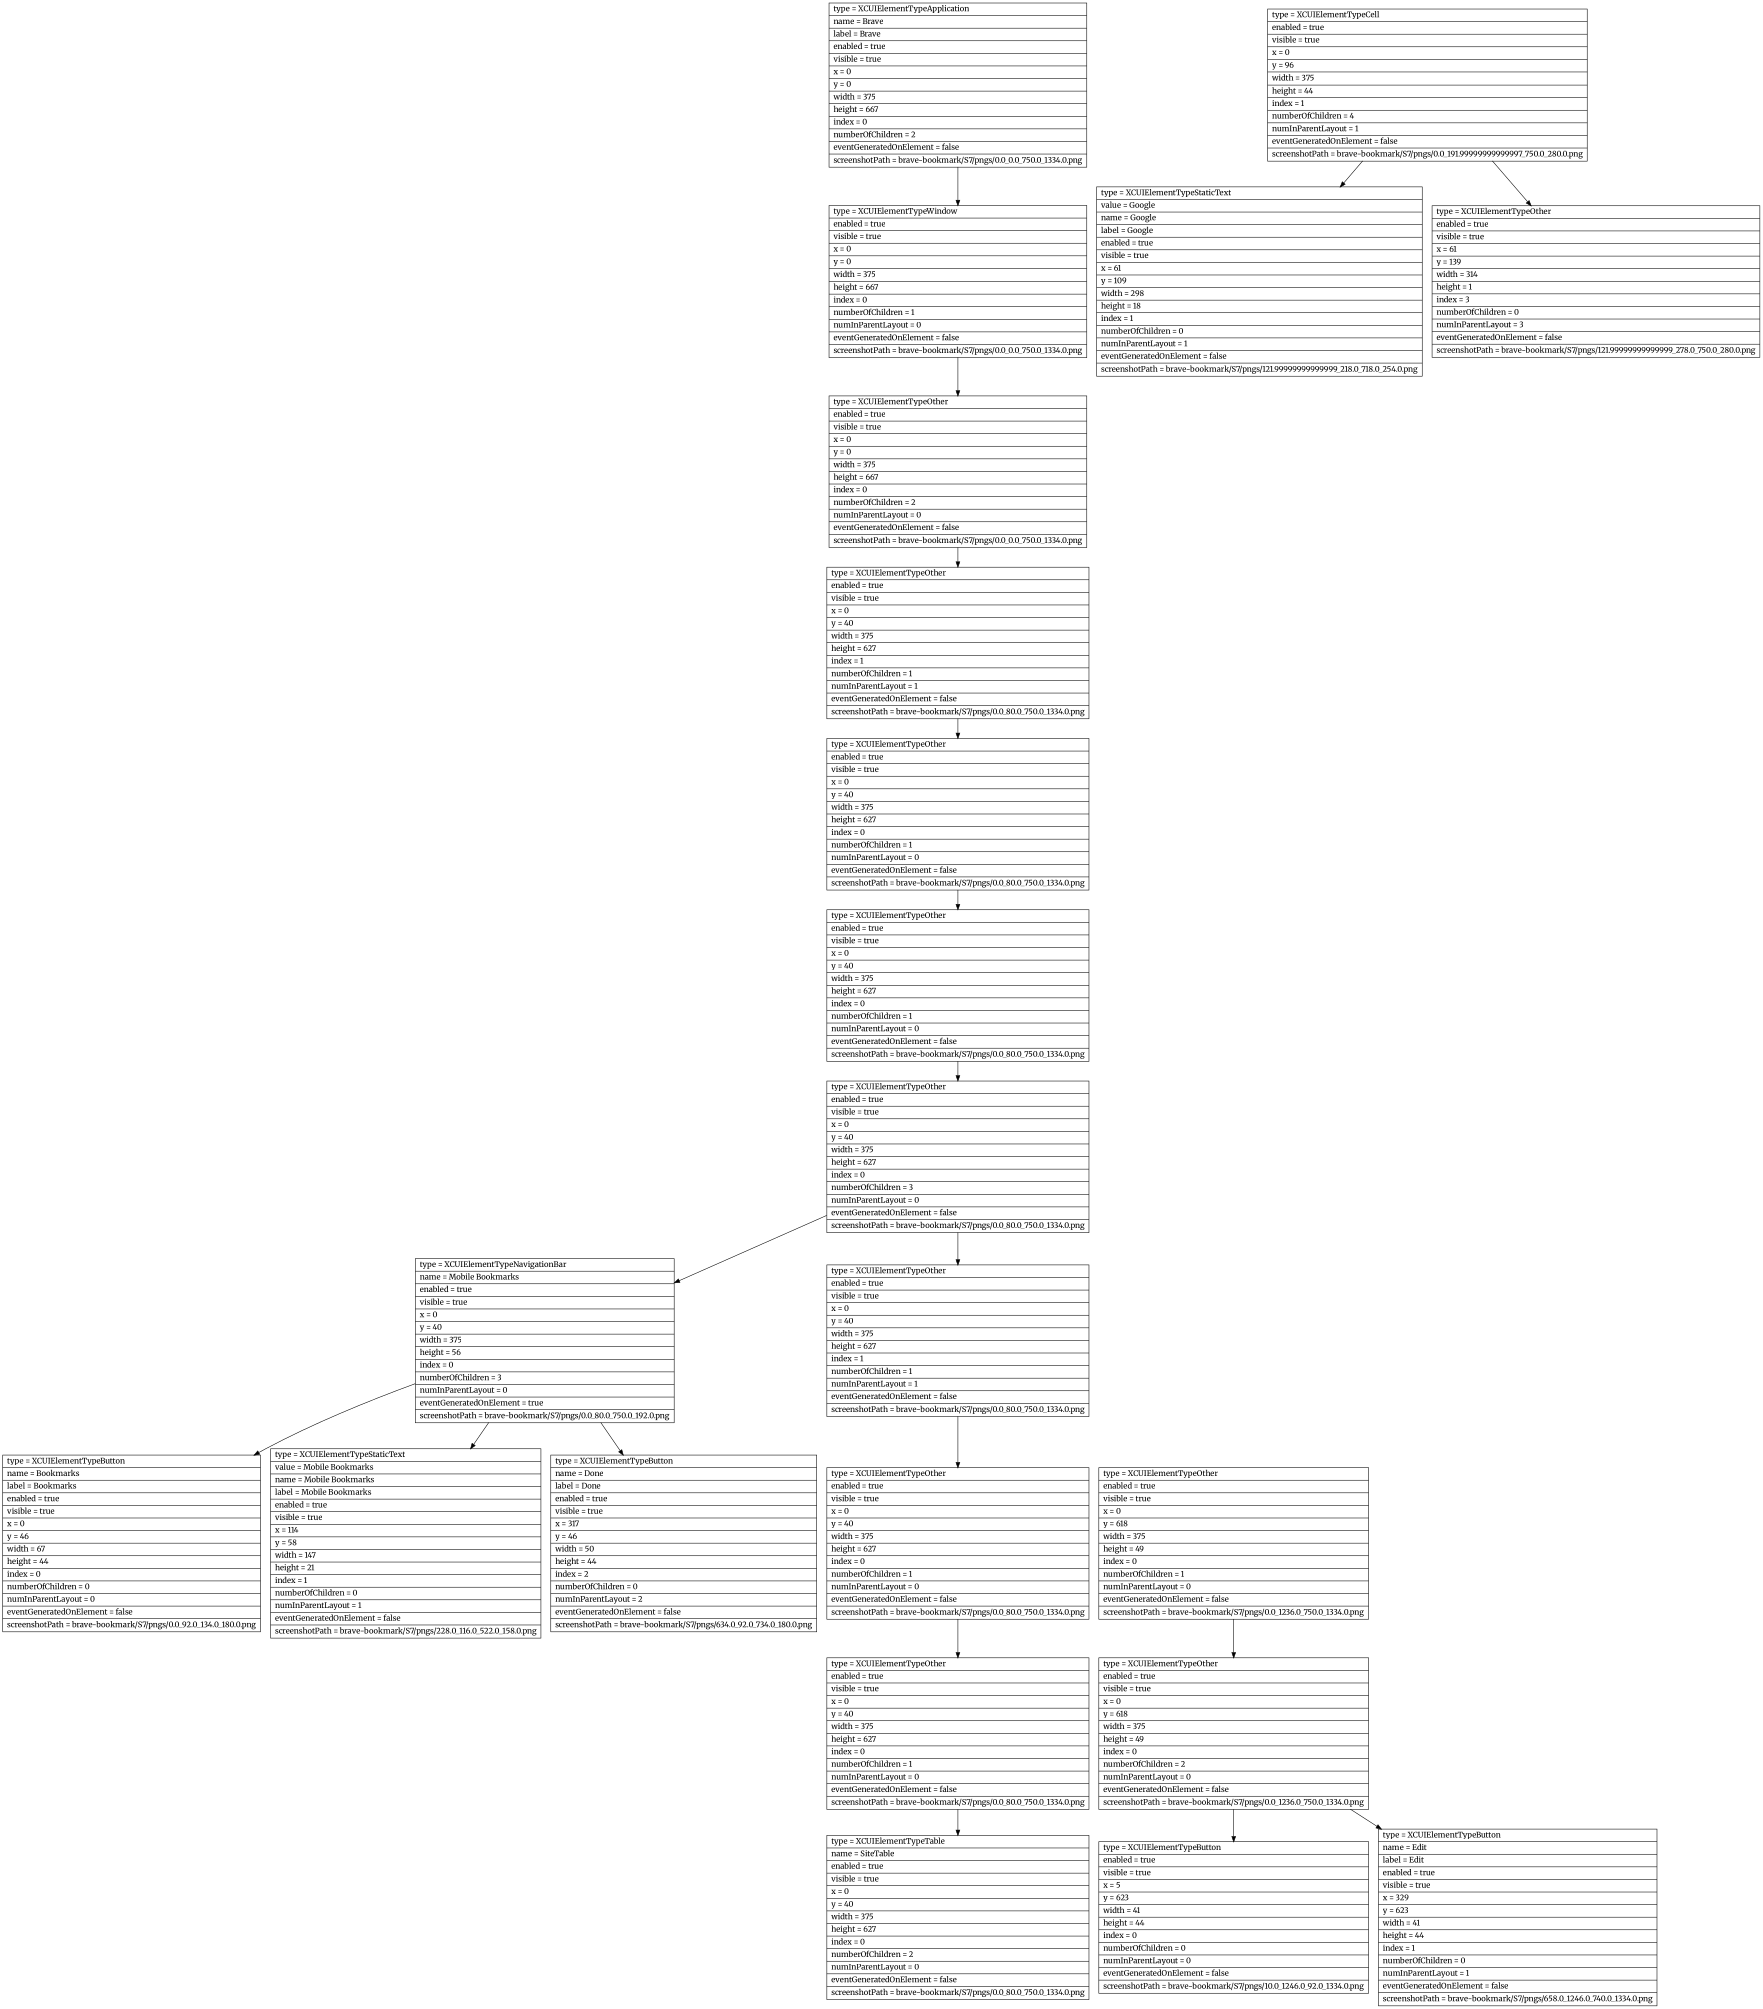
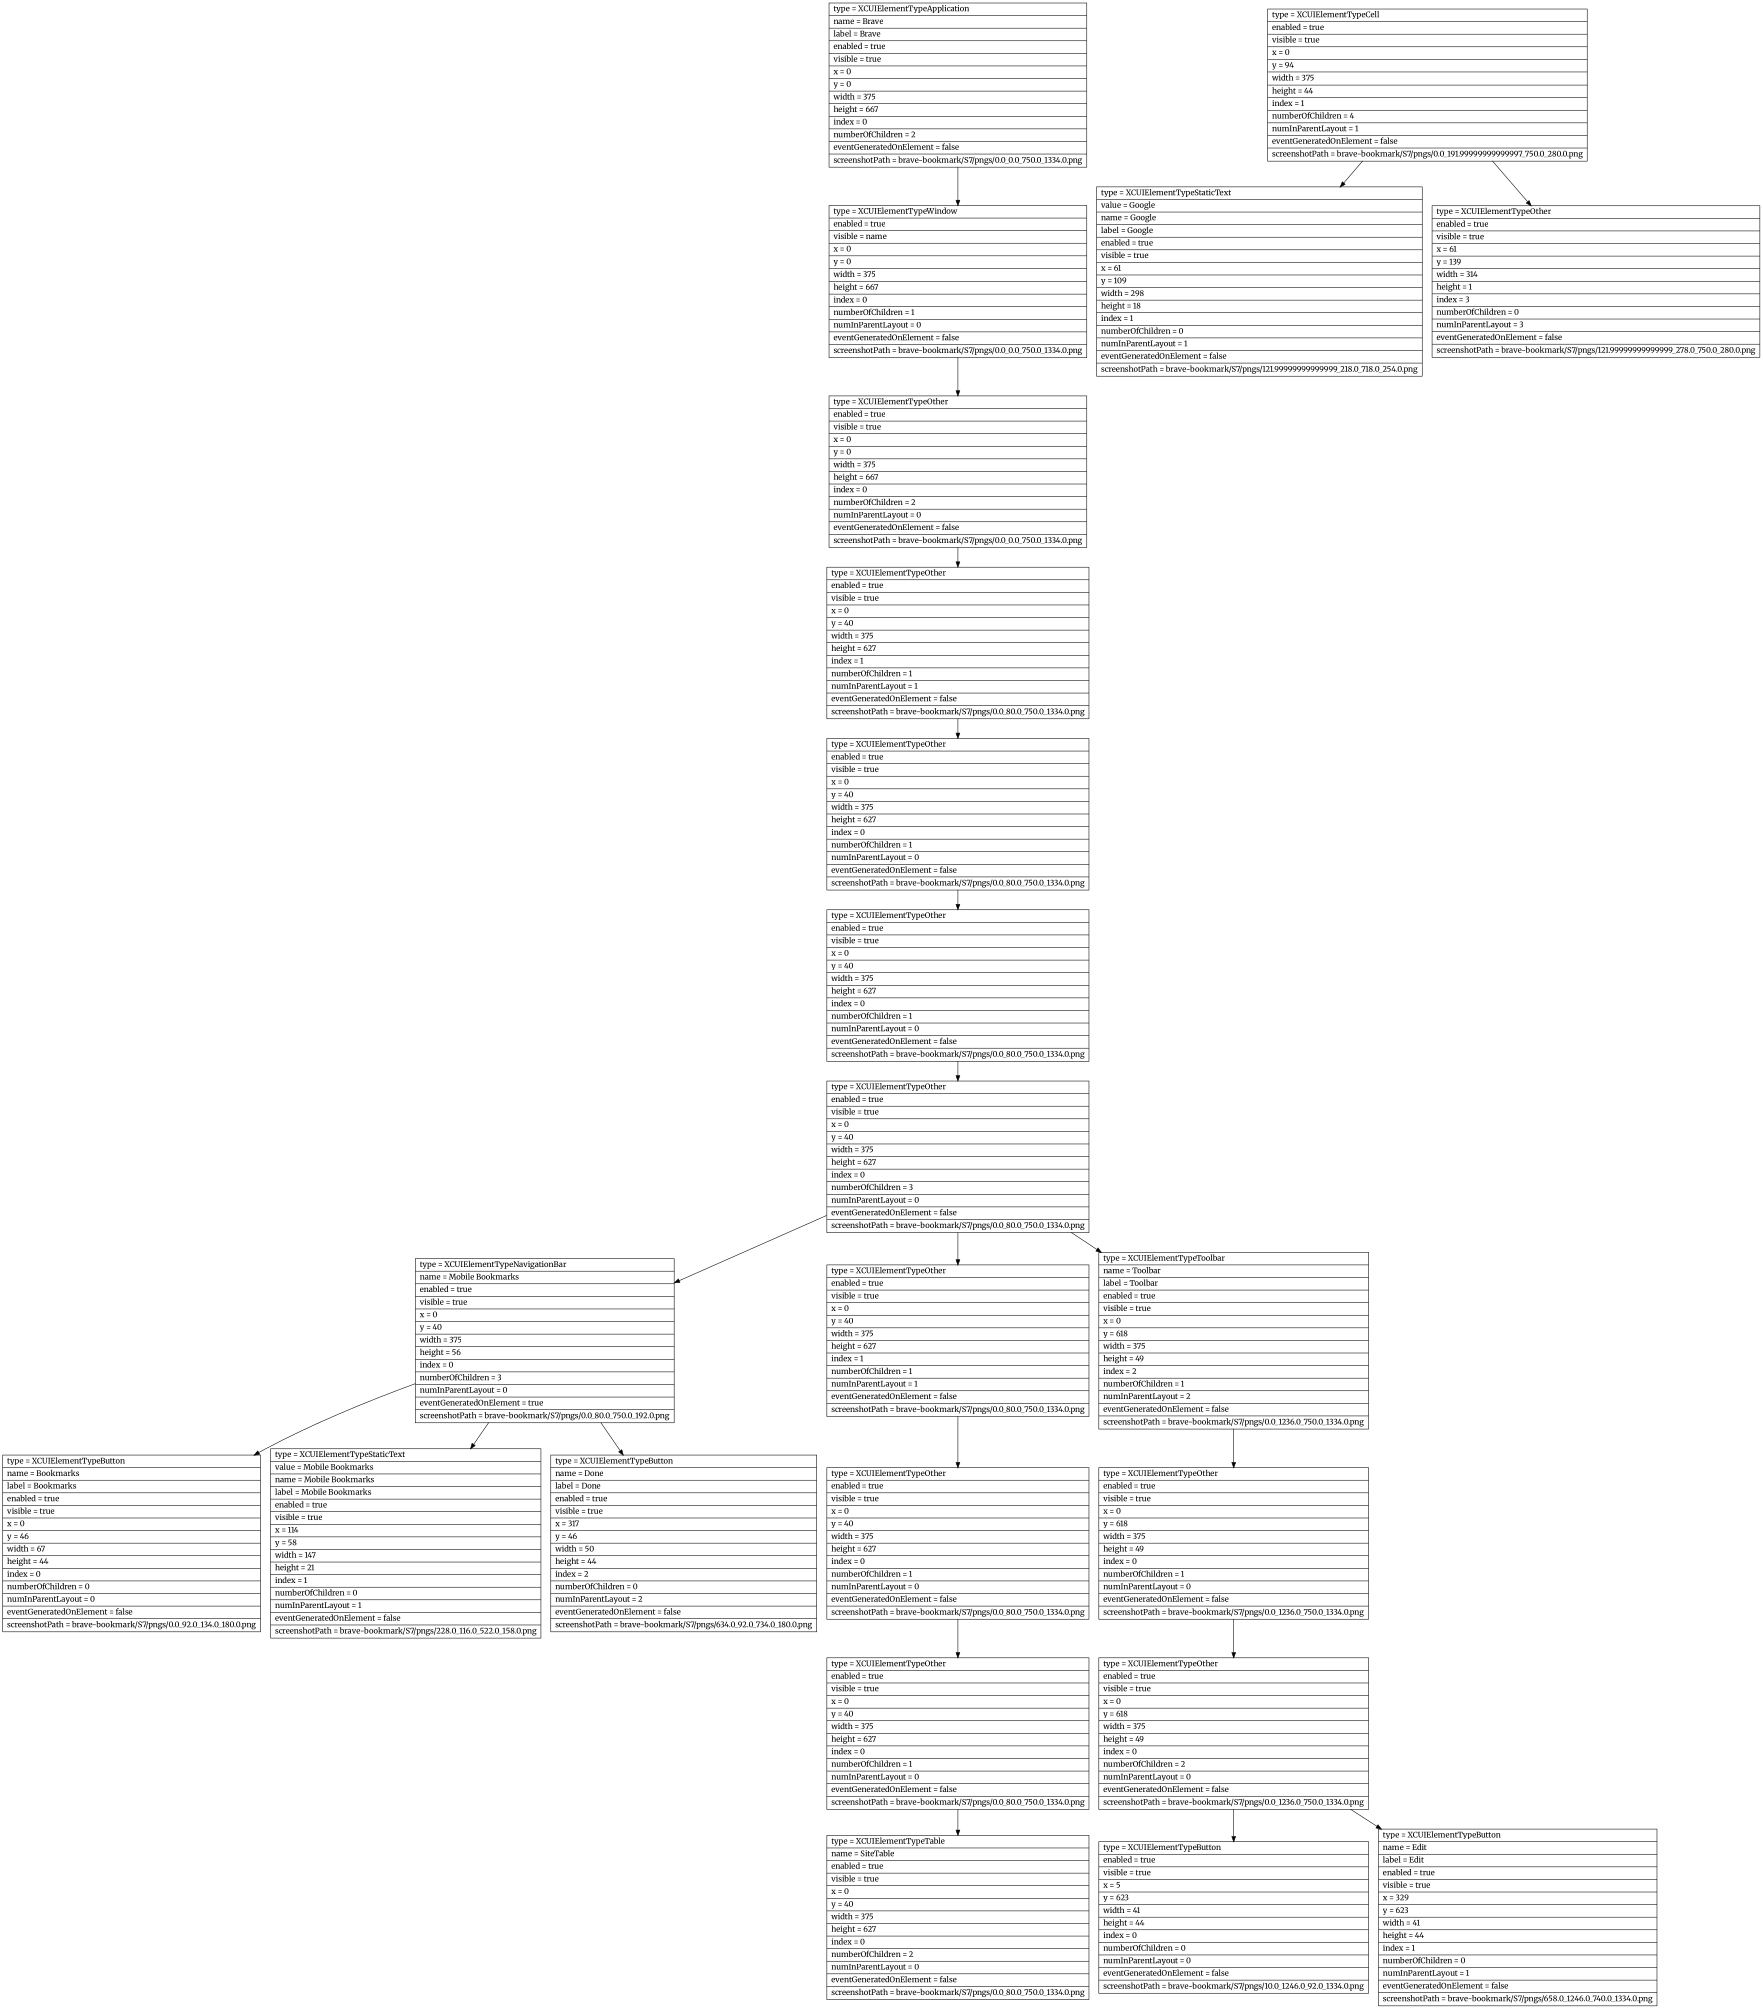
(1283, 65) -> (1283, 65)
(857, 237) -> (860, 237)
none -> (1234, 1341)
